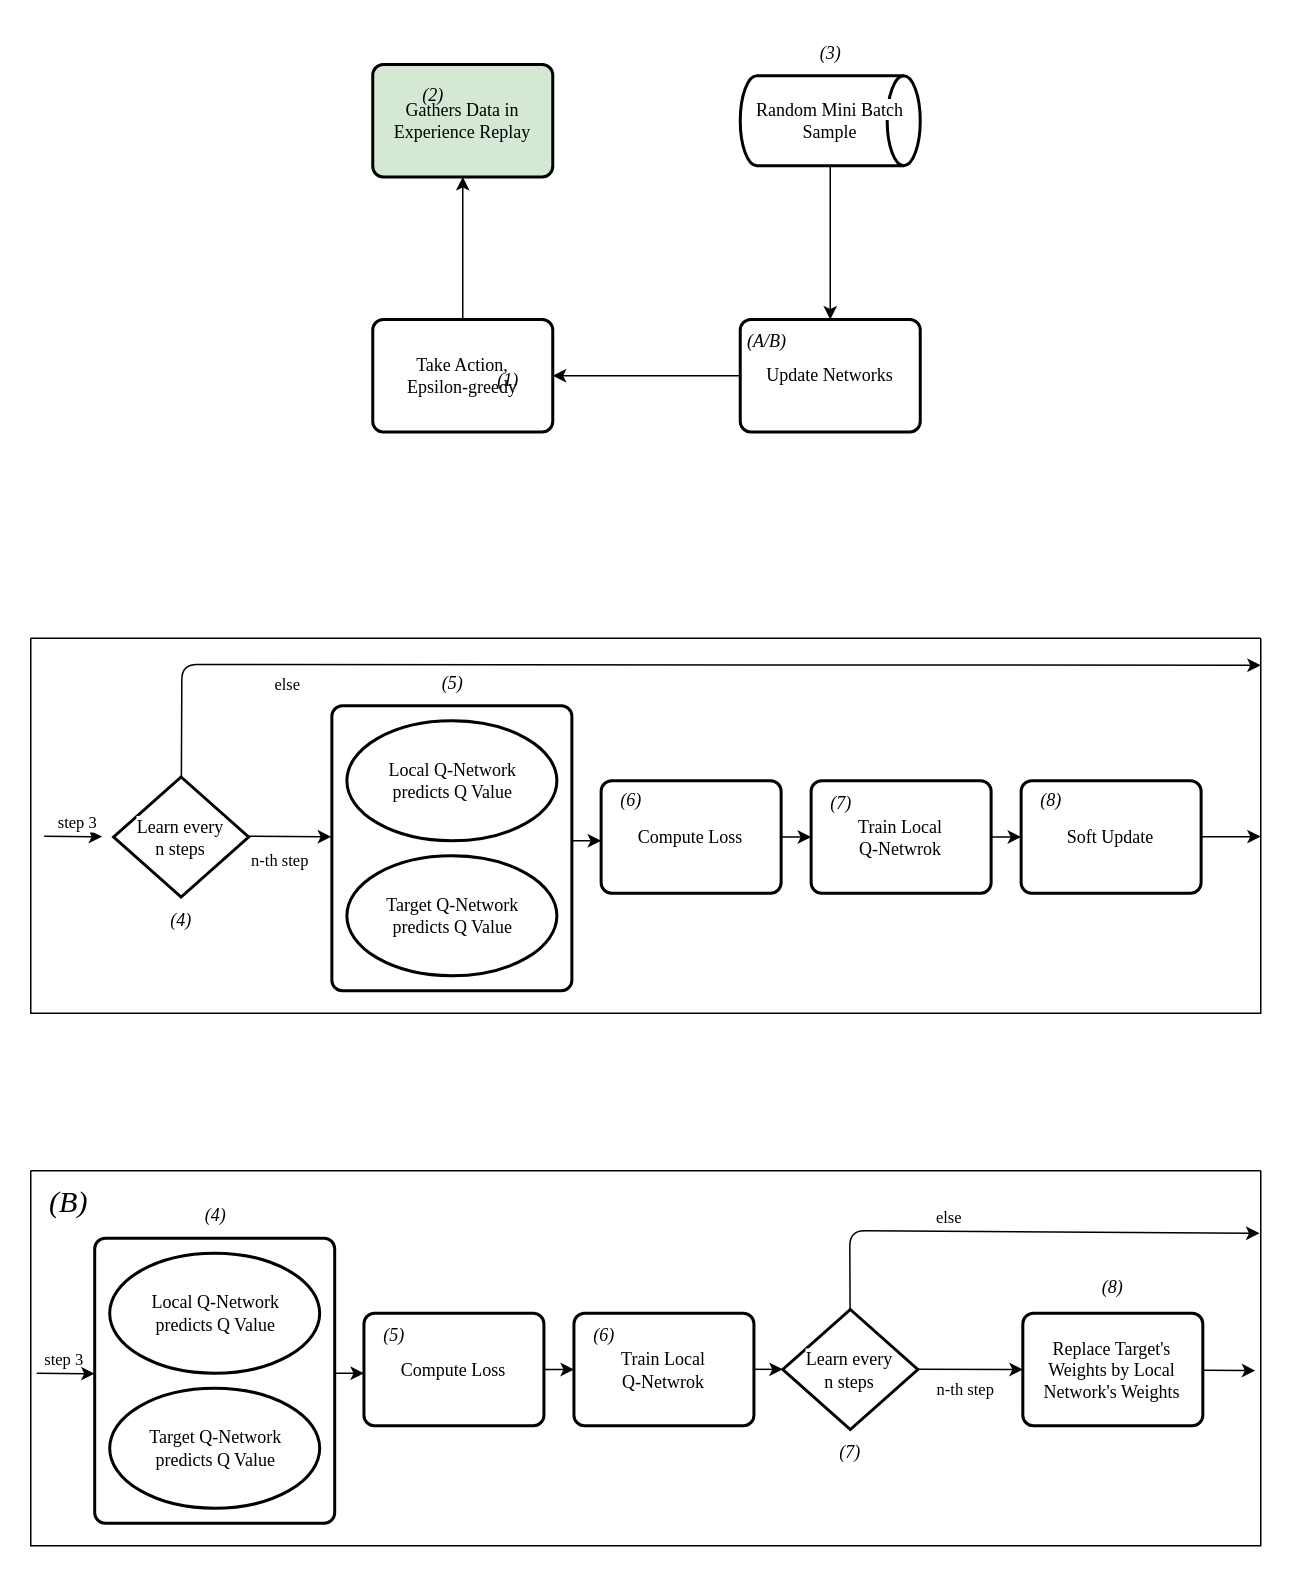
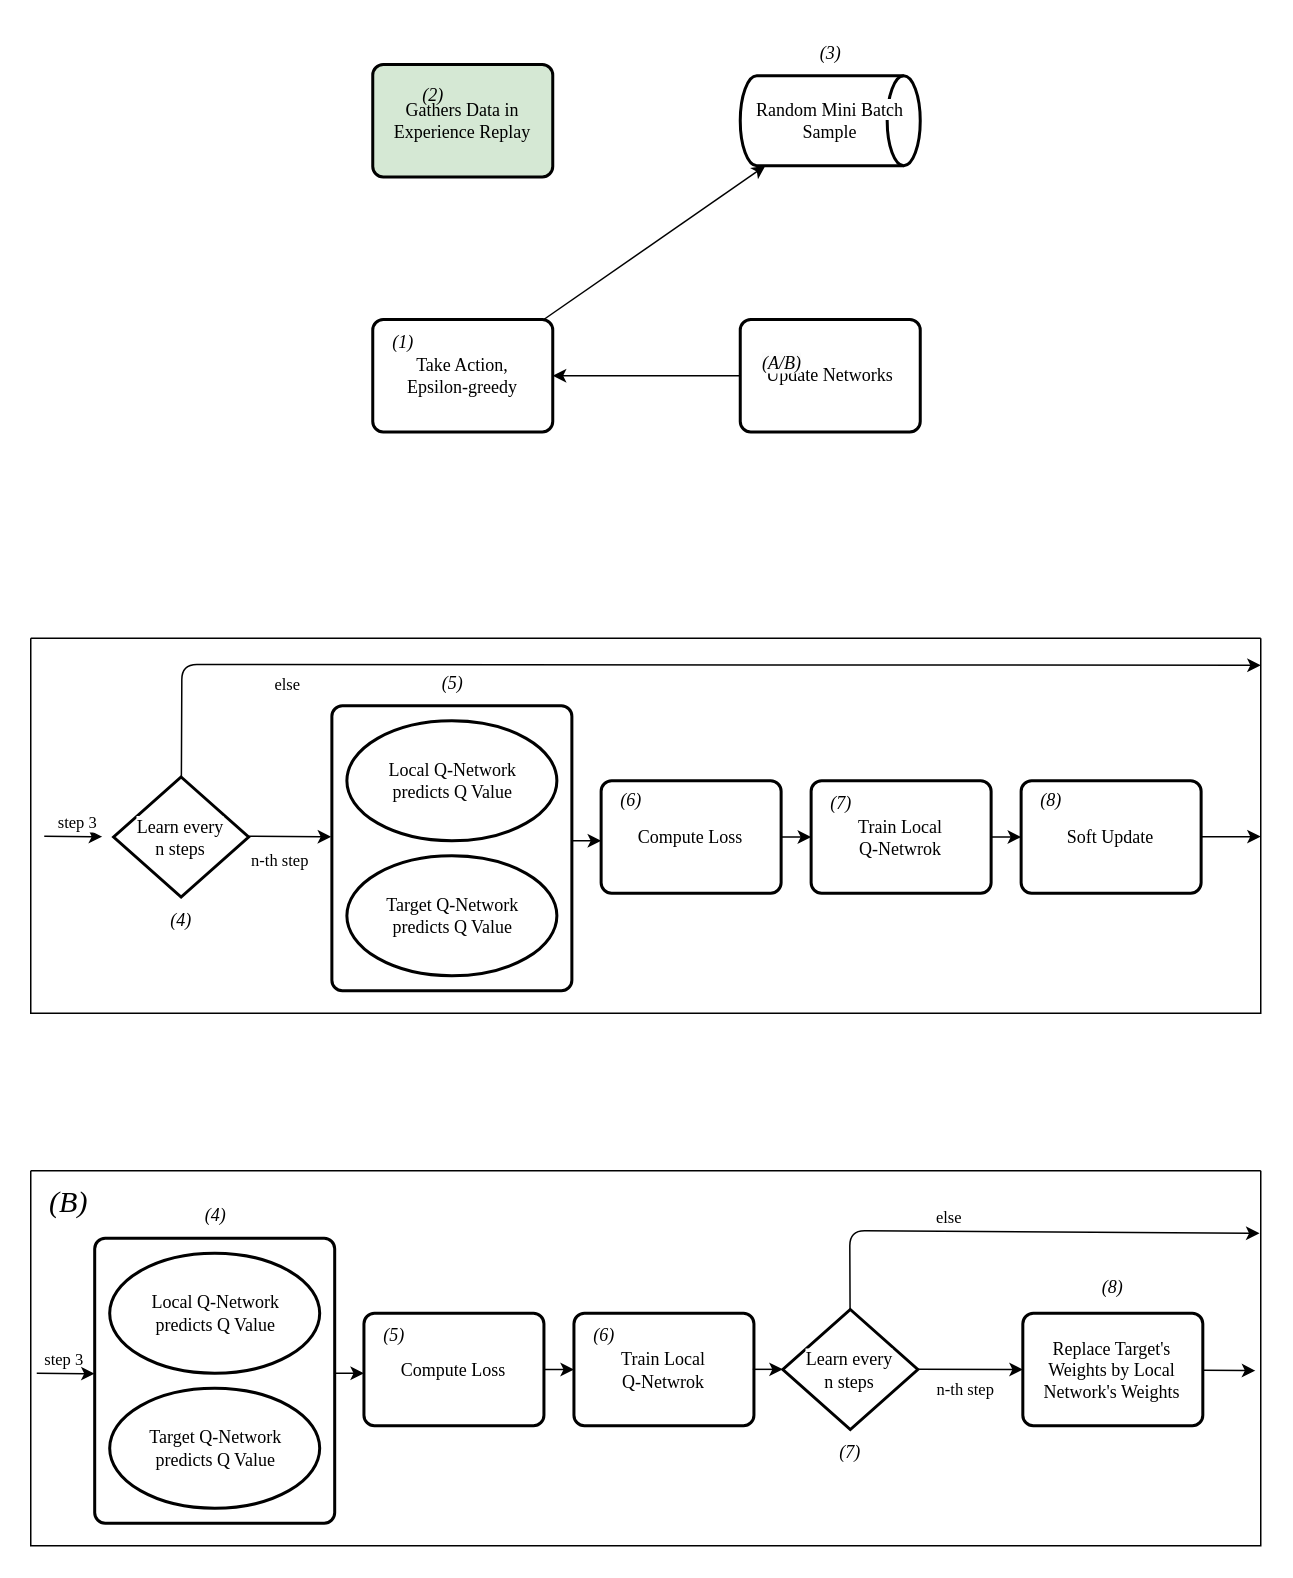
(830, 238) -> none
(463, 253) -> (651, 245)
(782, 350) -> (797, 372)
(508, 380) -> (403, 342)
